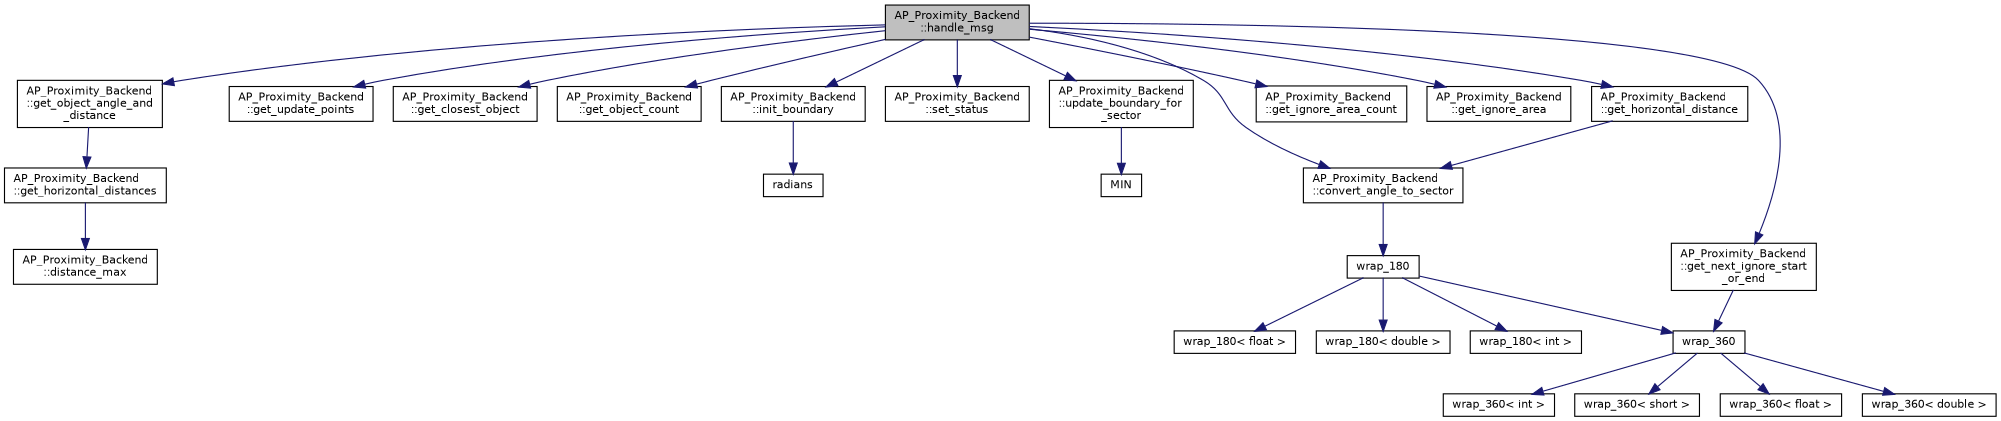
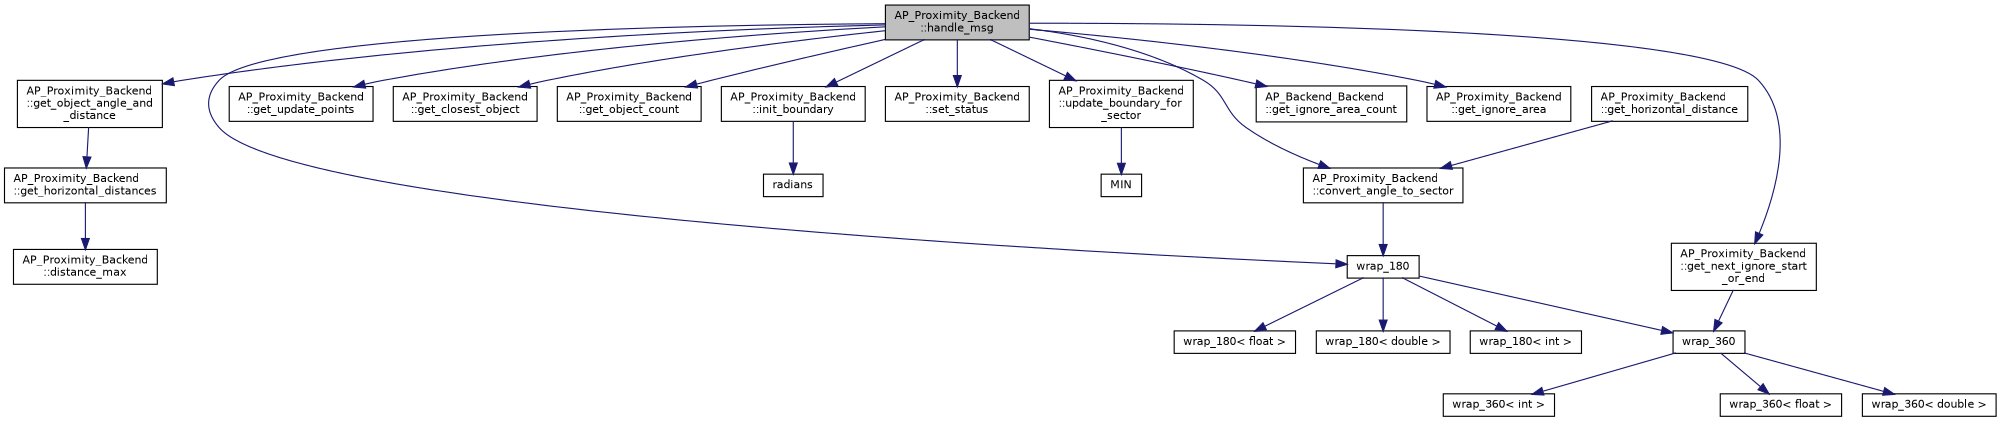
(1316, 47) -> (412, 186)
(1331, 104) -> (1331, 104)
(1637, 405) -> none
